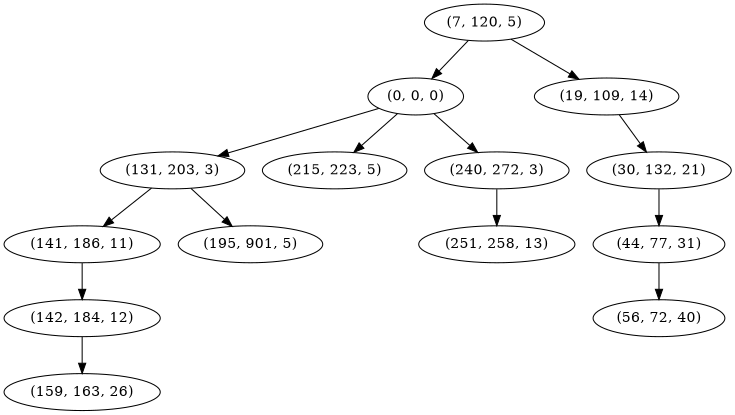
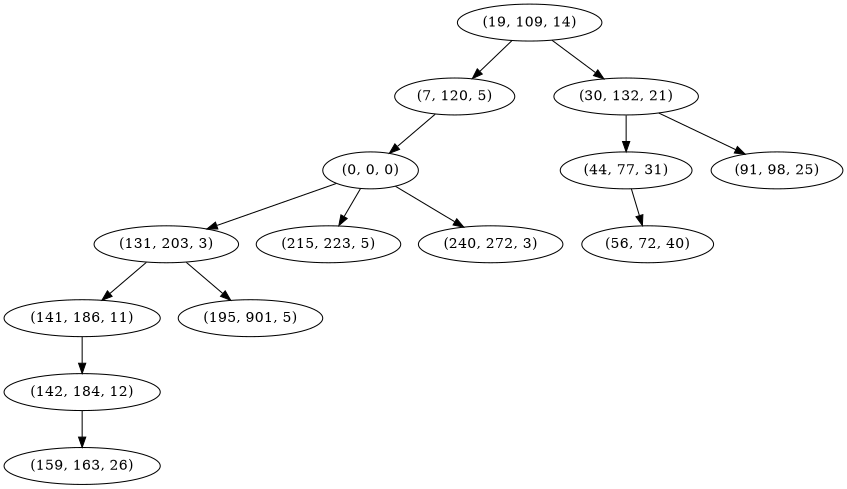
(540, 57) -> (496, 56)
none -> (777, 170)
(497, 244) -> none
